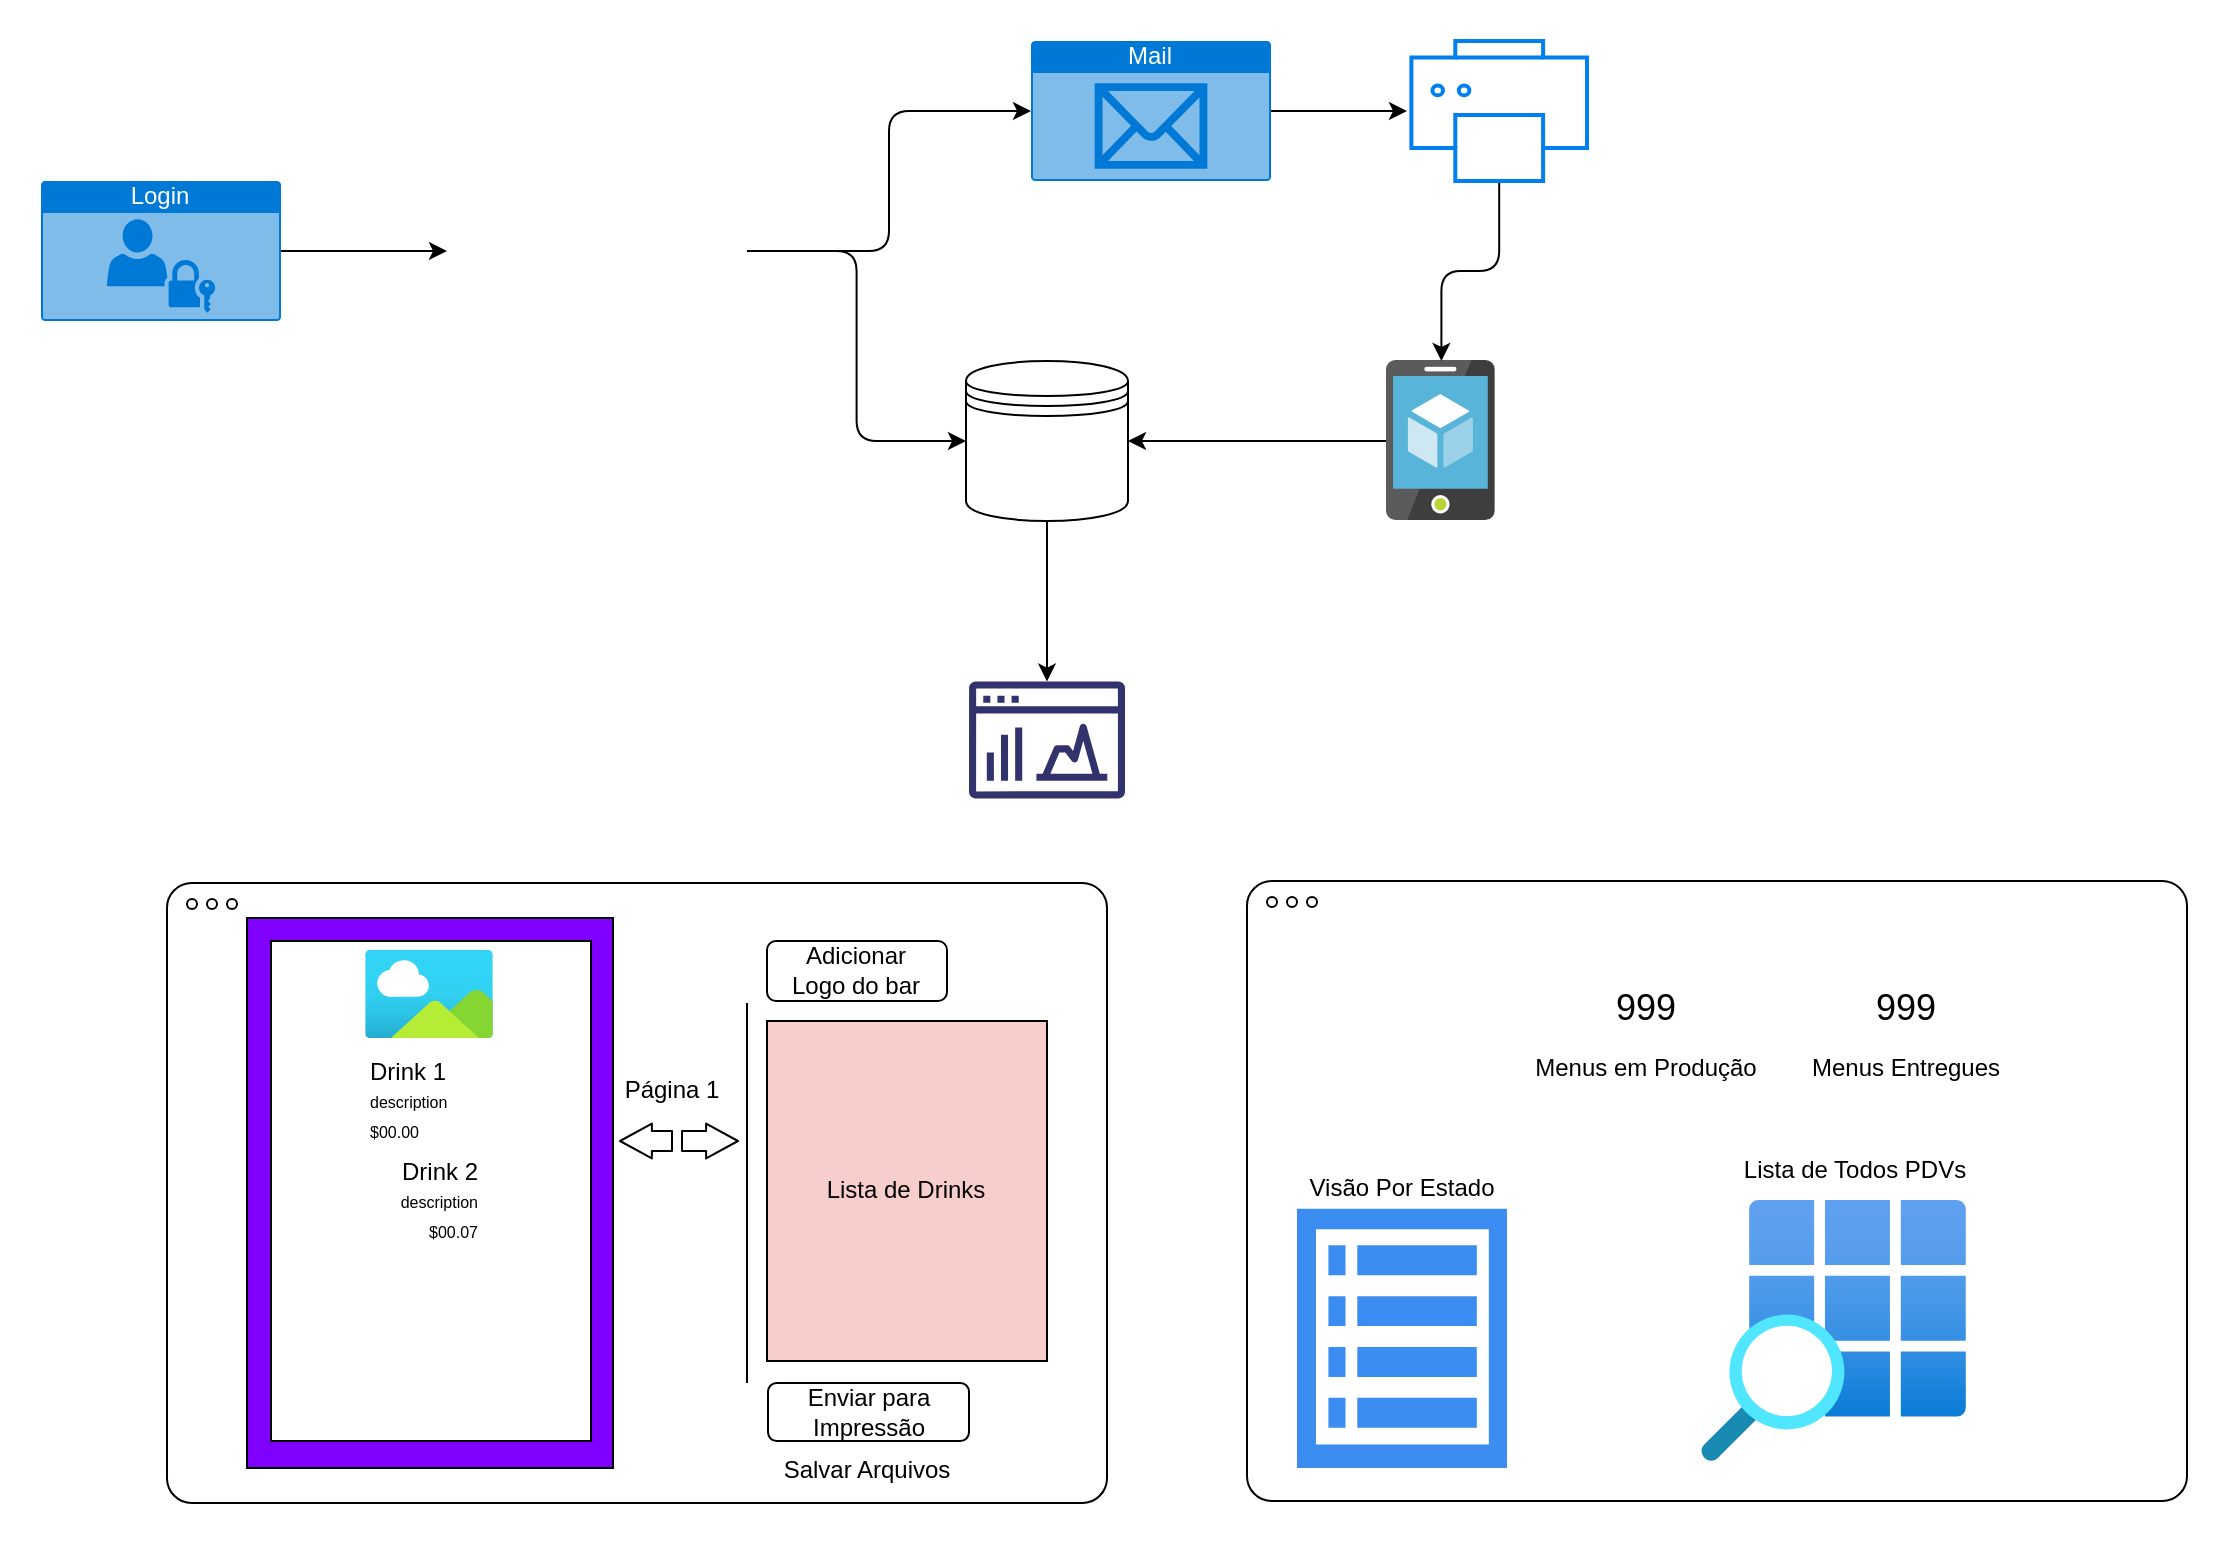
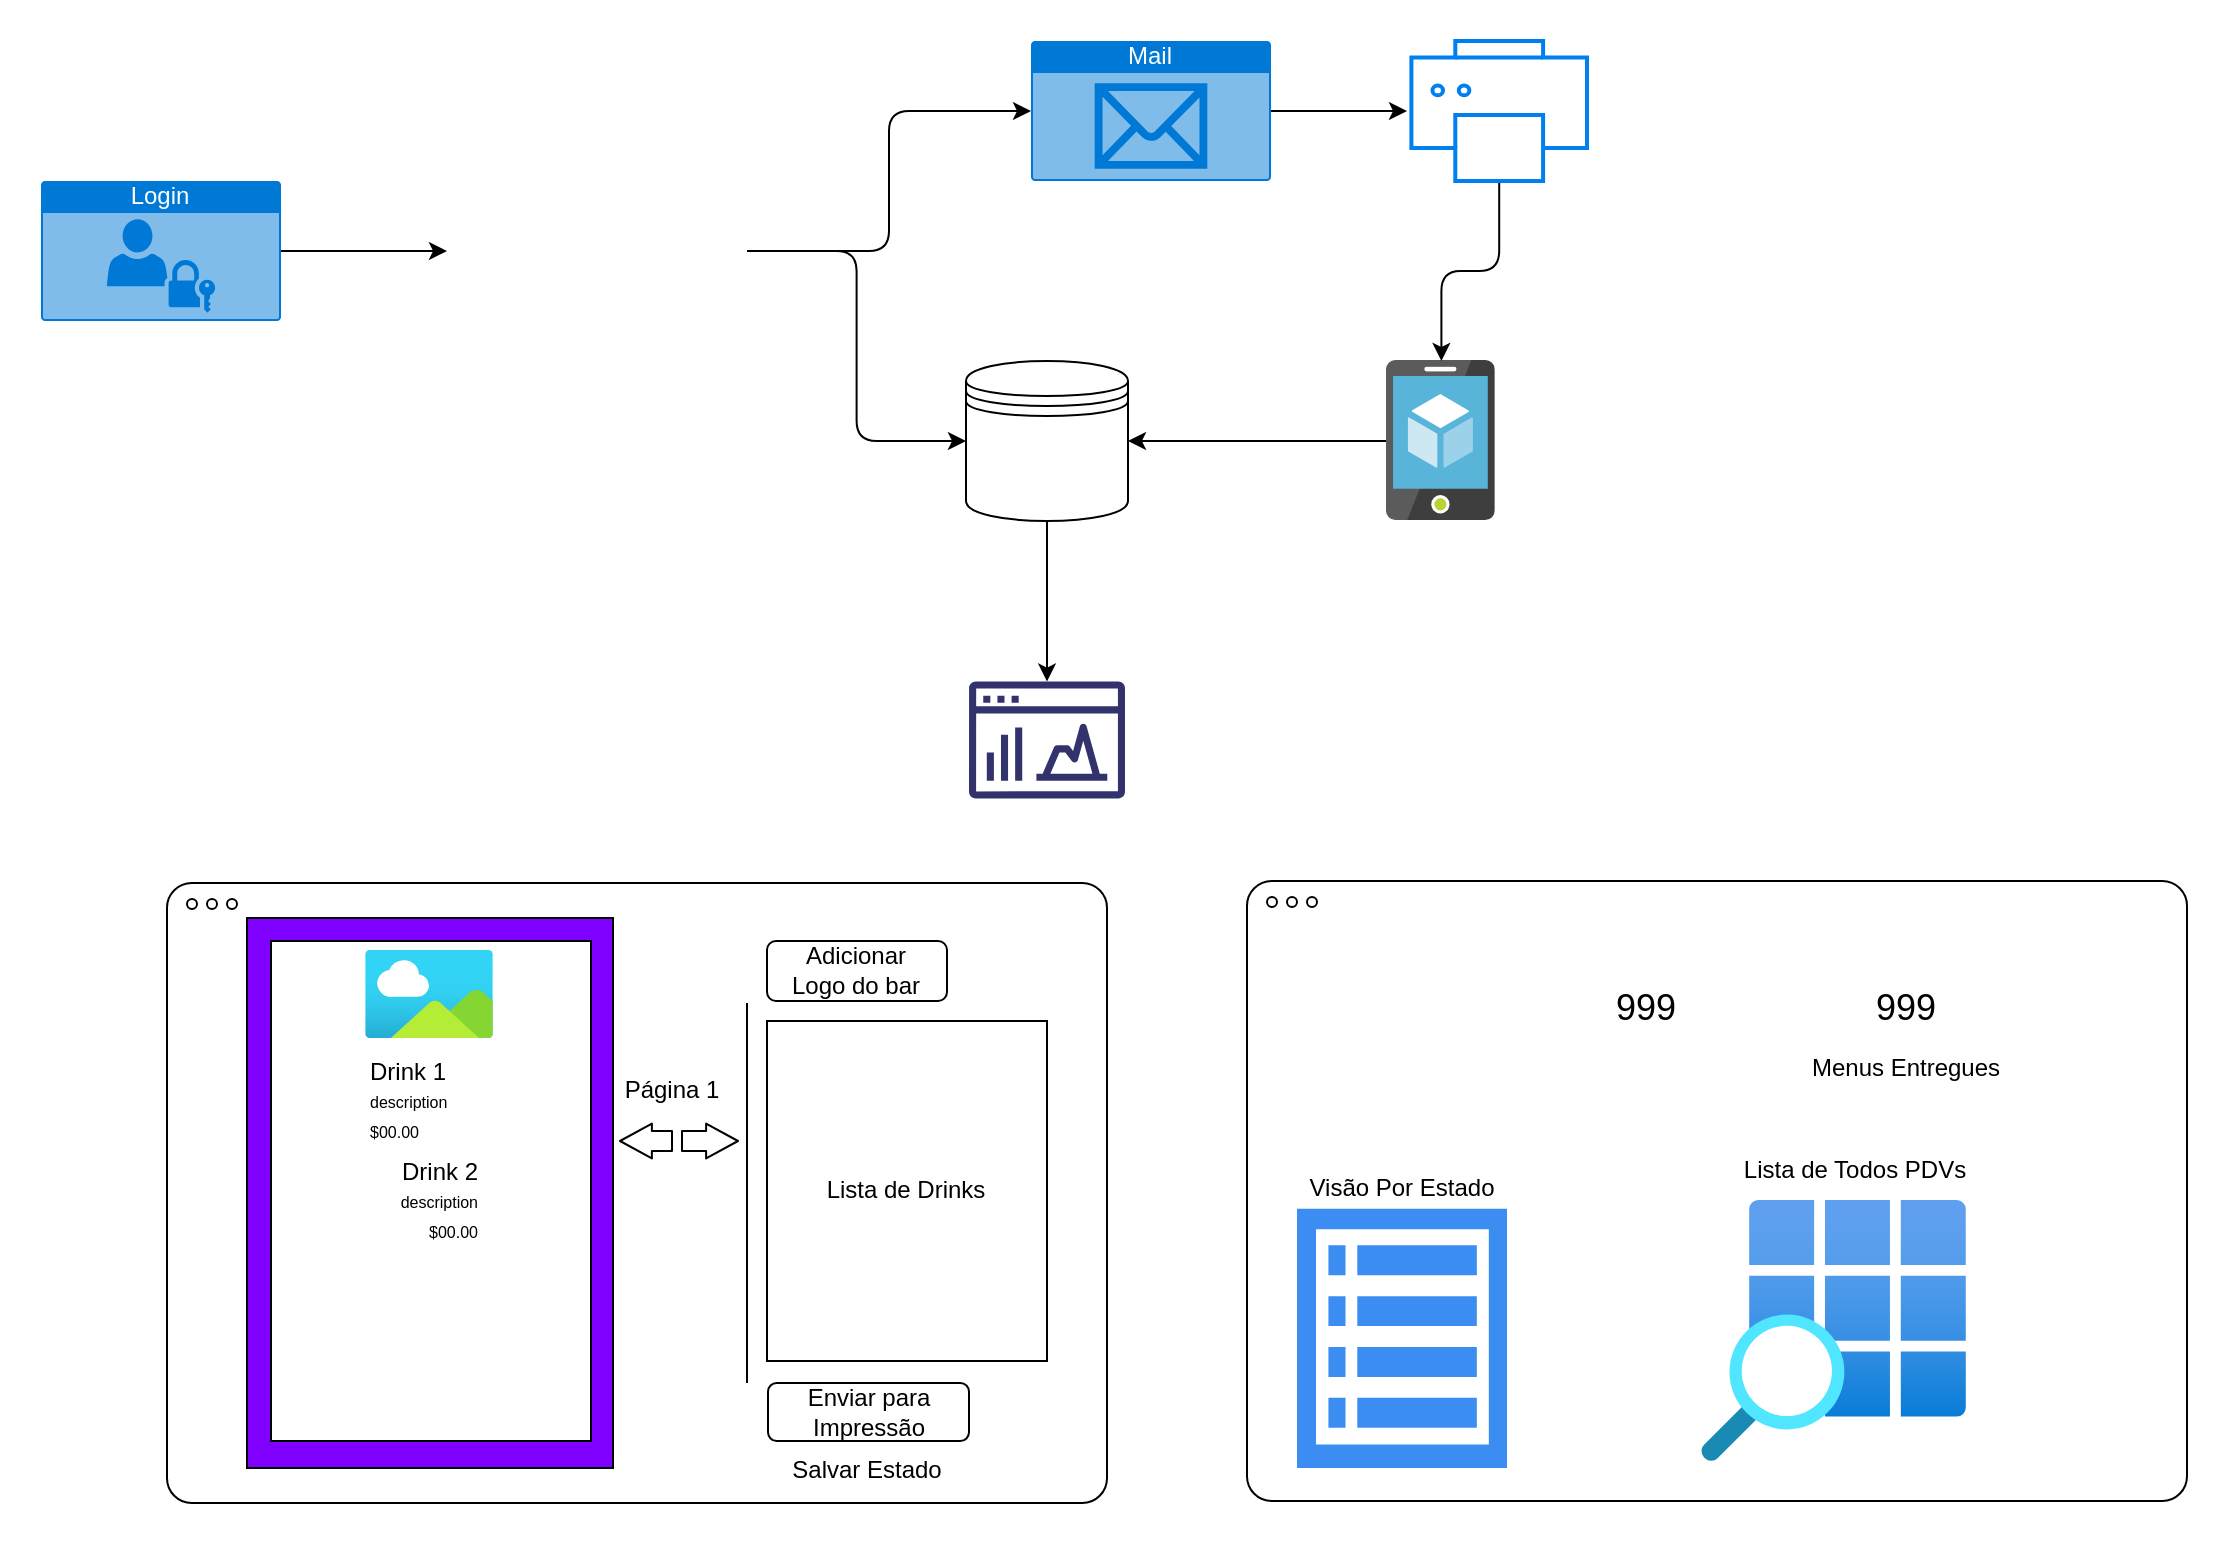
(1647, 1069) -> none
(907, 1191) -> (907, 1191)
(411, 1201) -> (411, 1201)
(868, 1471) -> (868, 1471)
